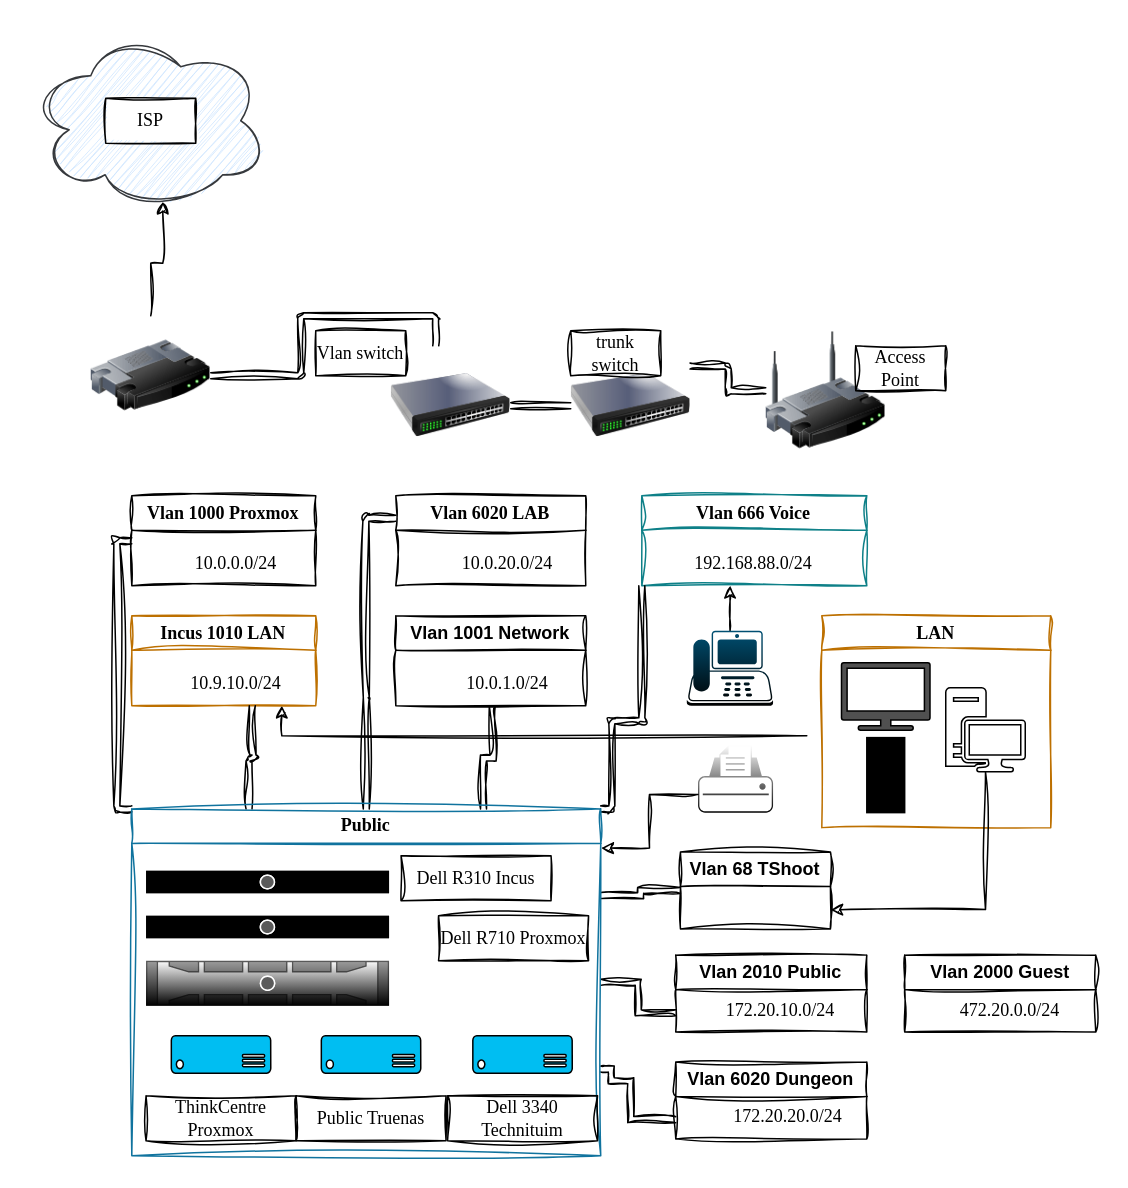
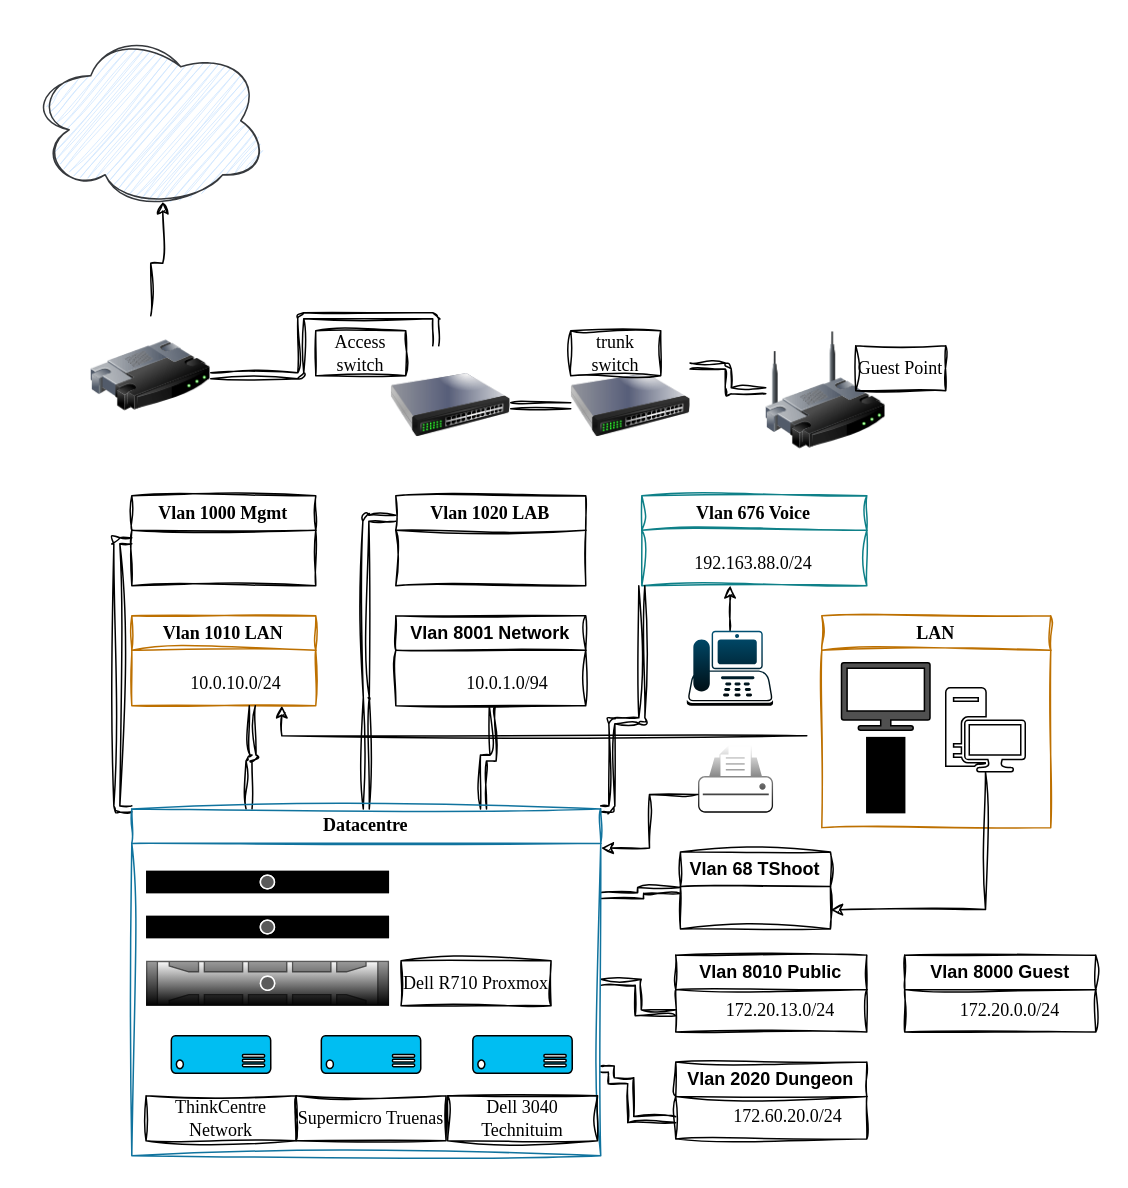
(151, 121) -> none
(361, 353) -> (361, 353)
(901, 368) -> (901, 368)
(224, 514) -> (224, 514)
(491, 514) -> (491, 514)
(754, 514) -> (754, 514)
(237, 563) -> none
(508, 563) -> none
(754, 563) -> (754, 563)
(224, 634) -> (224, 634)
(491, 634) -> (491, 634)
(236, 683) -> (236, 683)
(508, 683) -> (508, 683)
(366, 826) -> (366, 826)
(476, 878) -> none
(514, 938) -> (476, 983)
(771, 973) -> (771, 973)
(1001, 973) -> (1001, 973)
(781, 1010) -> (781, 1010)
(1010, 1010) -> (1010, 1010)
(771, 1079) -> (771, 1079)
(788, 1117) -> (788, 1117)
(221, 1118) -> (221, 1118)
(371, 1118) -> (371, 1118)
(523, 1118) -> (523, 1118)
